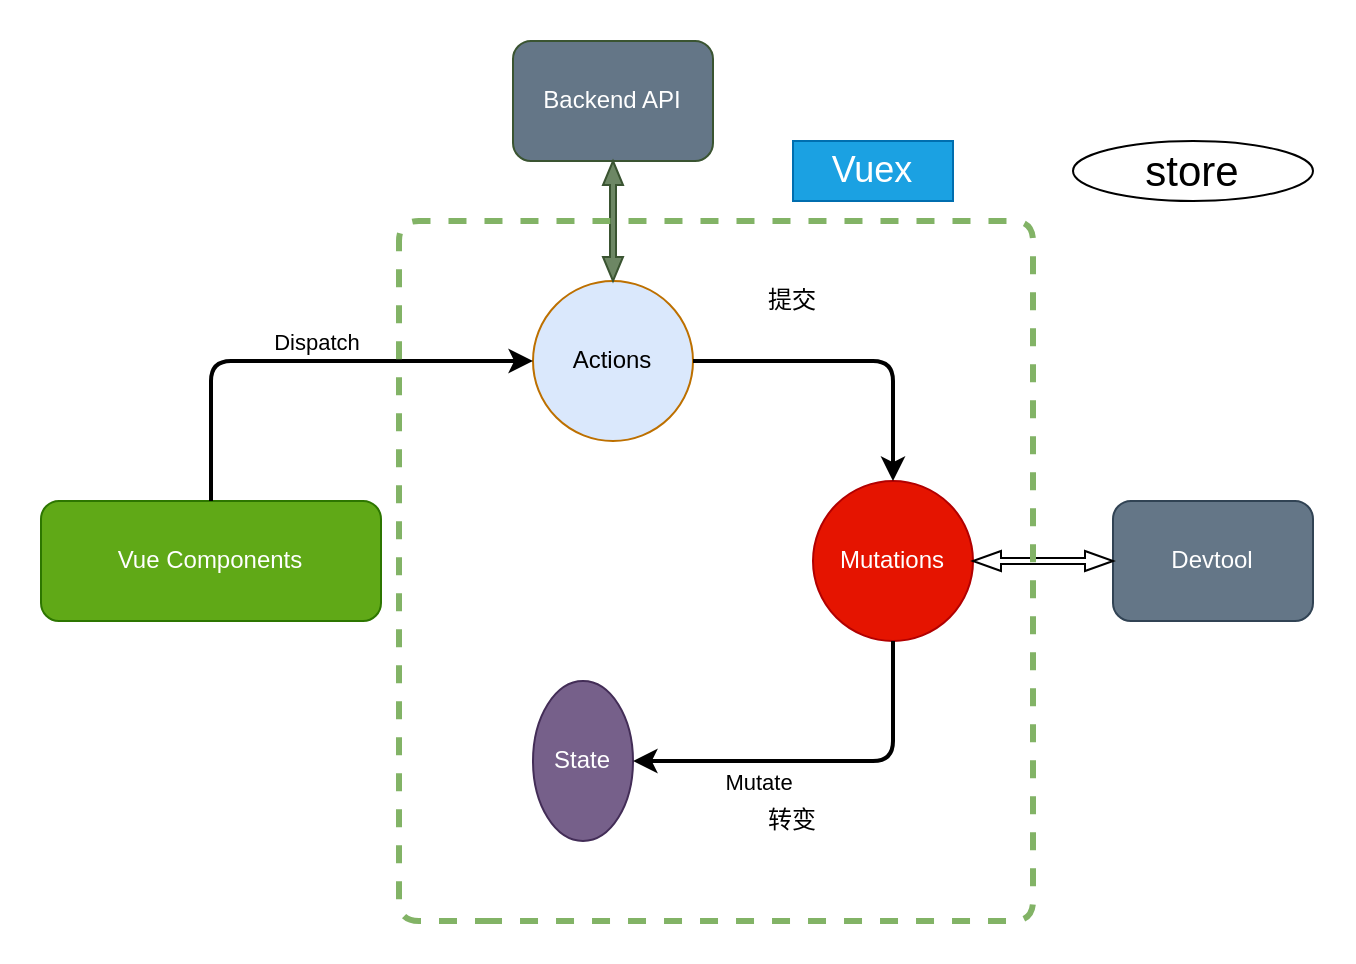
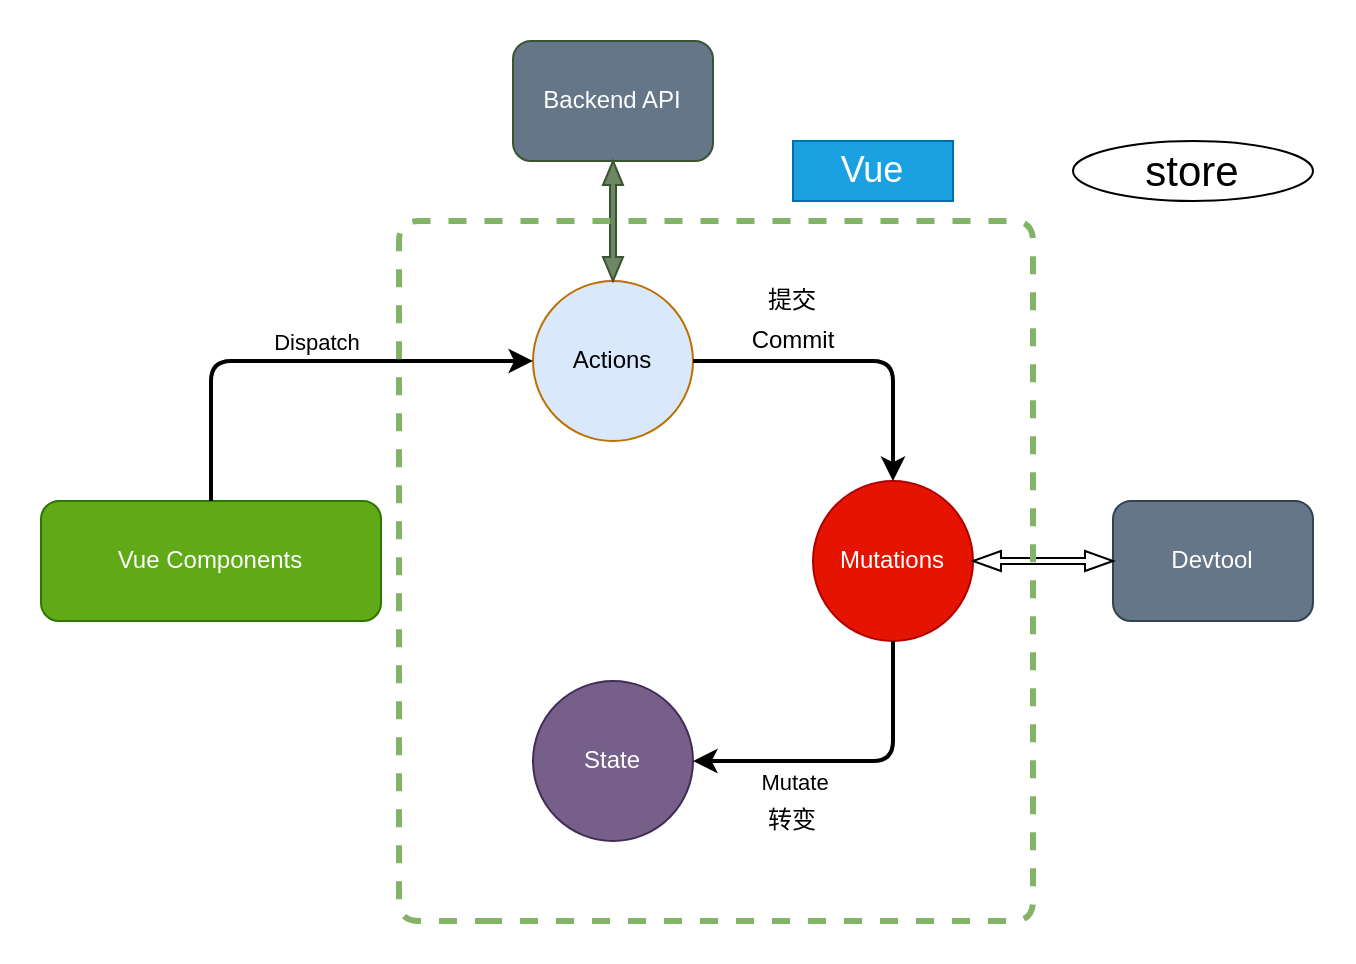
(873, 171) -> (873, 171)
none -> (793, 341)
(583, 761) -> (613, 761)
